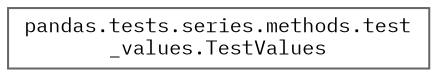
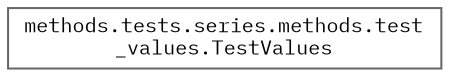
(219, 38) -> (225, 38)
